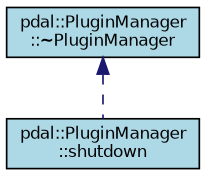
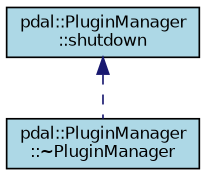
(103, 97) -> (103, 97)
